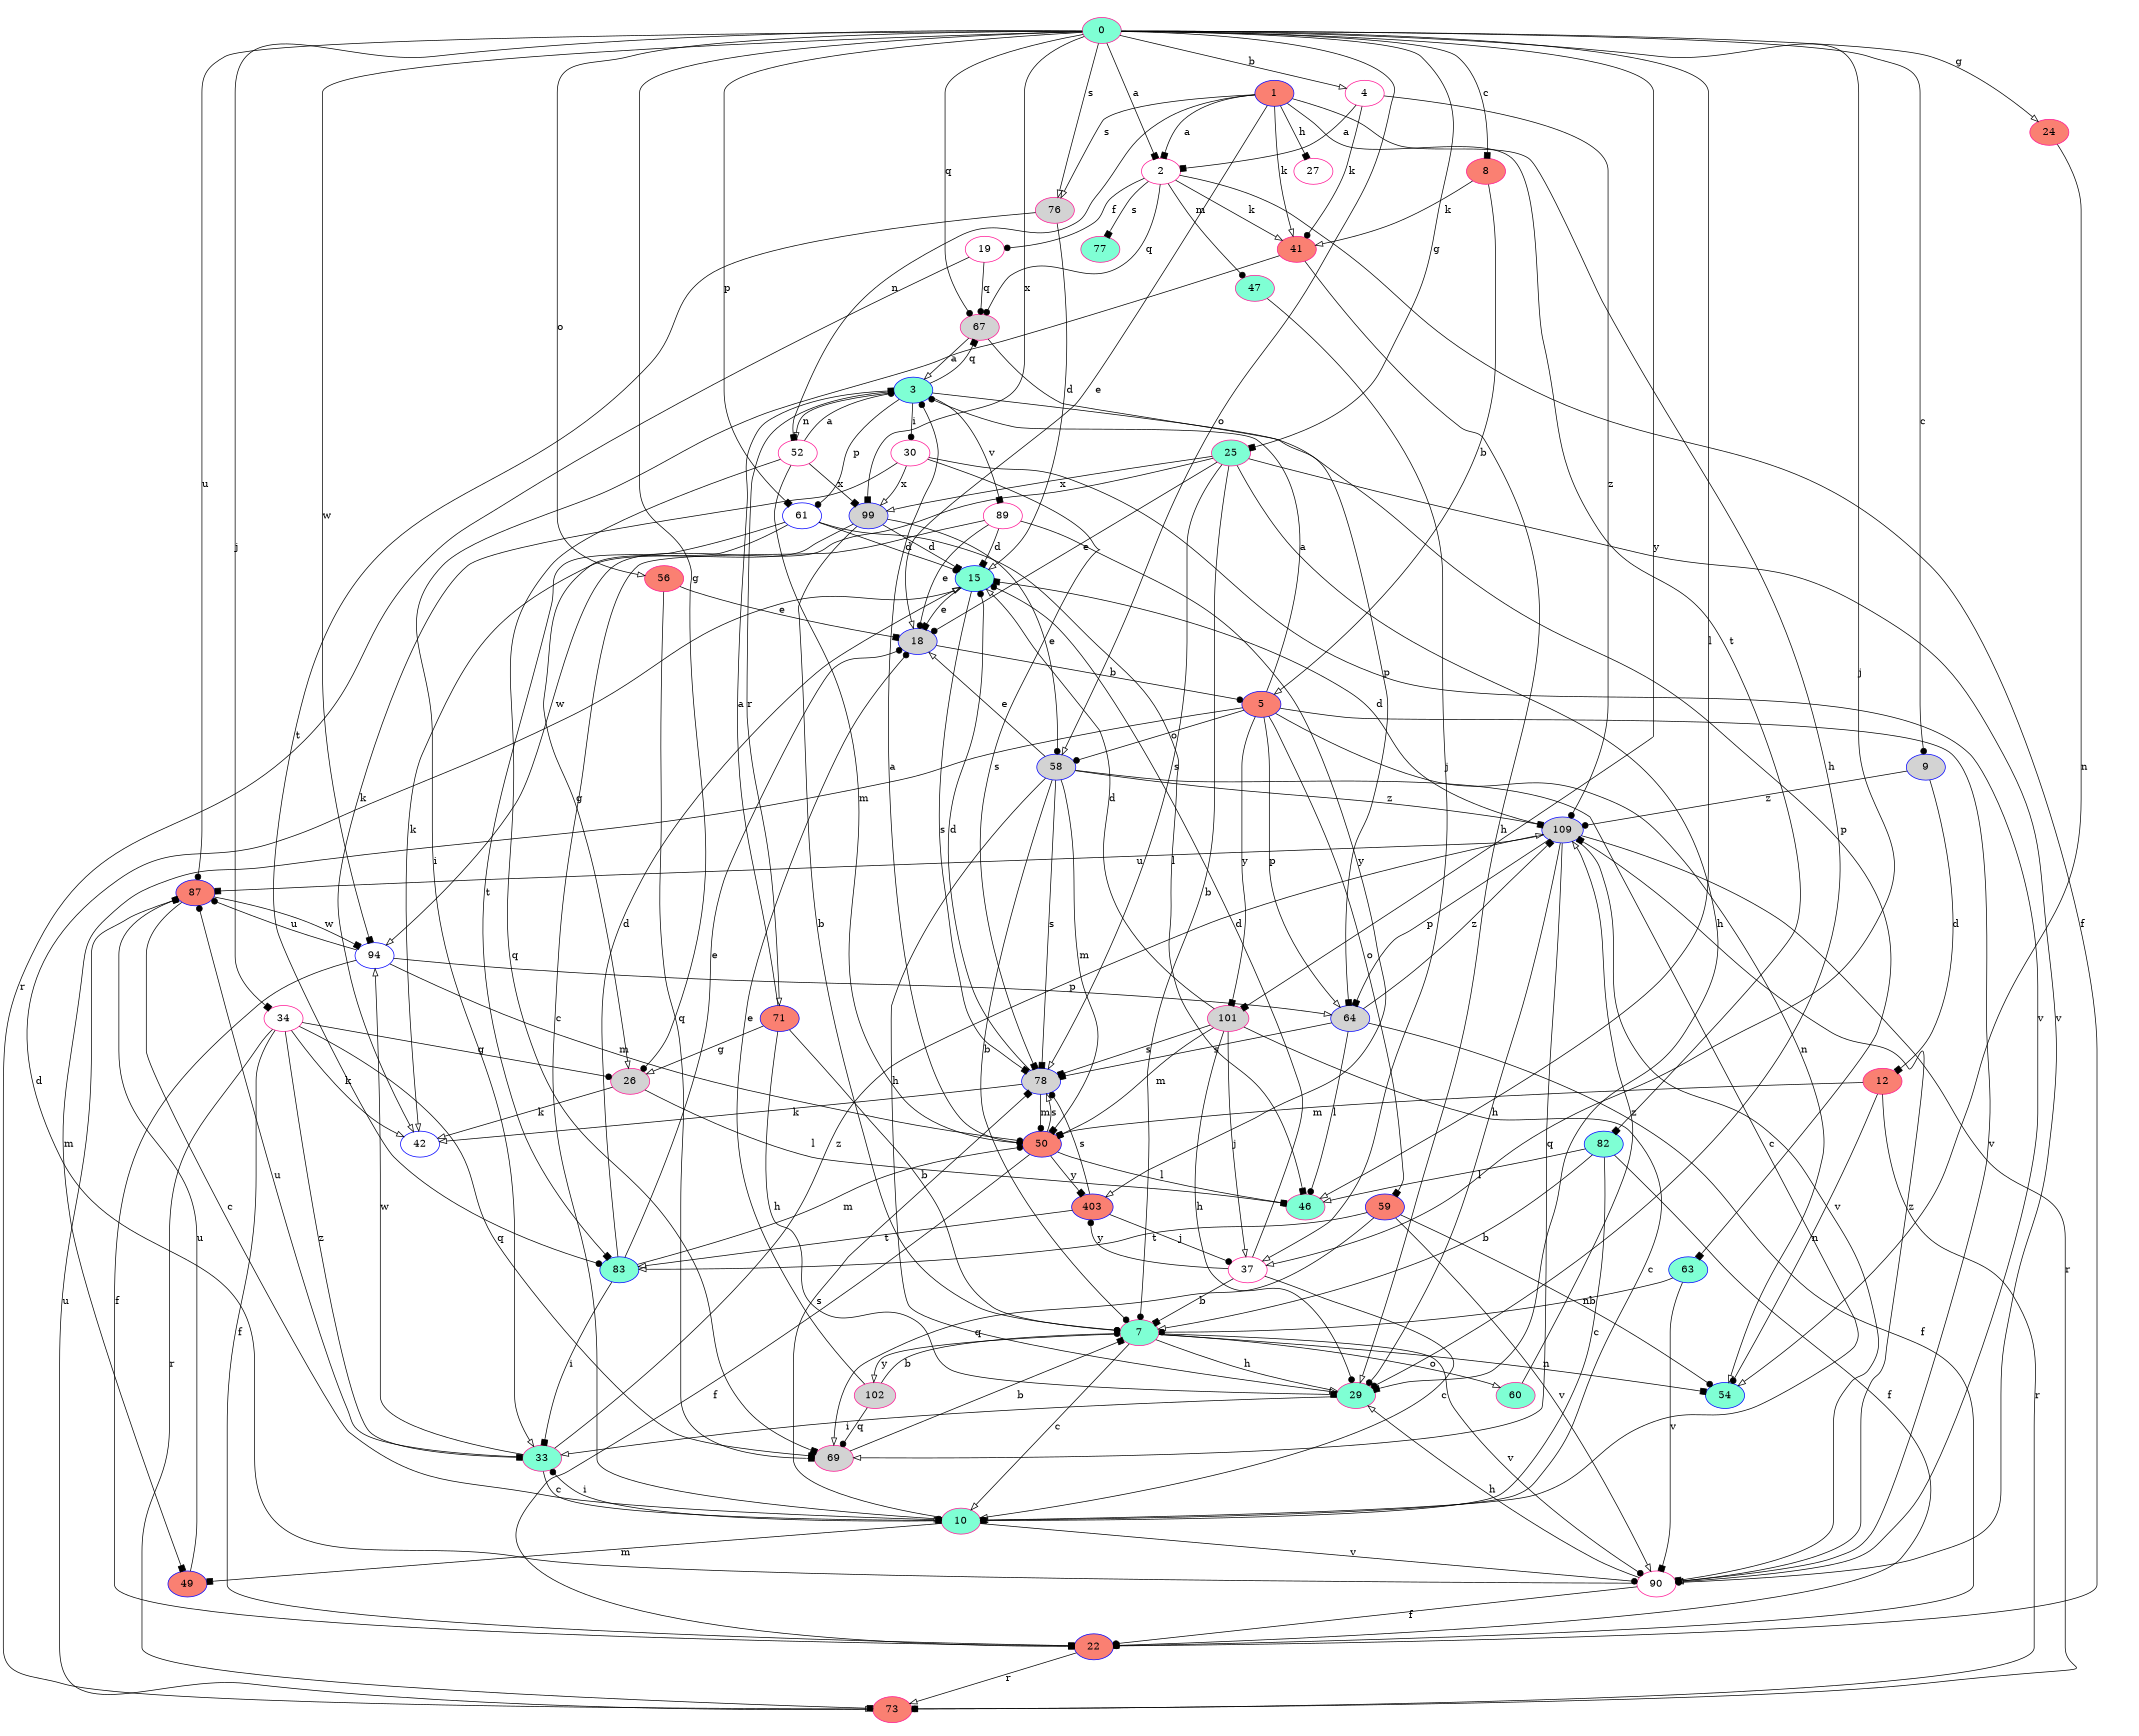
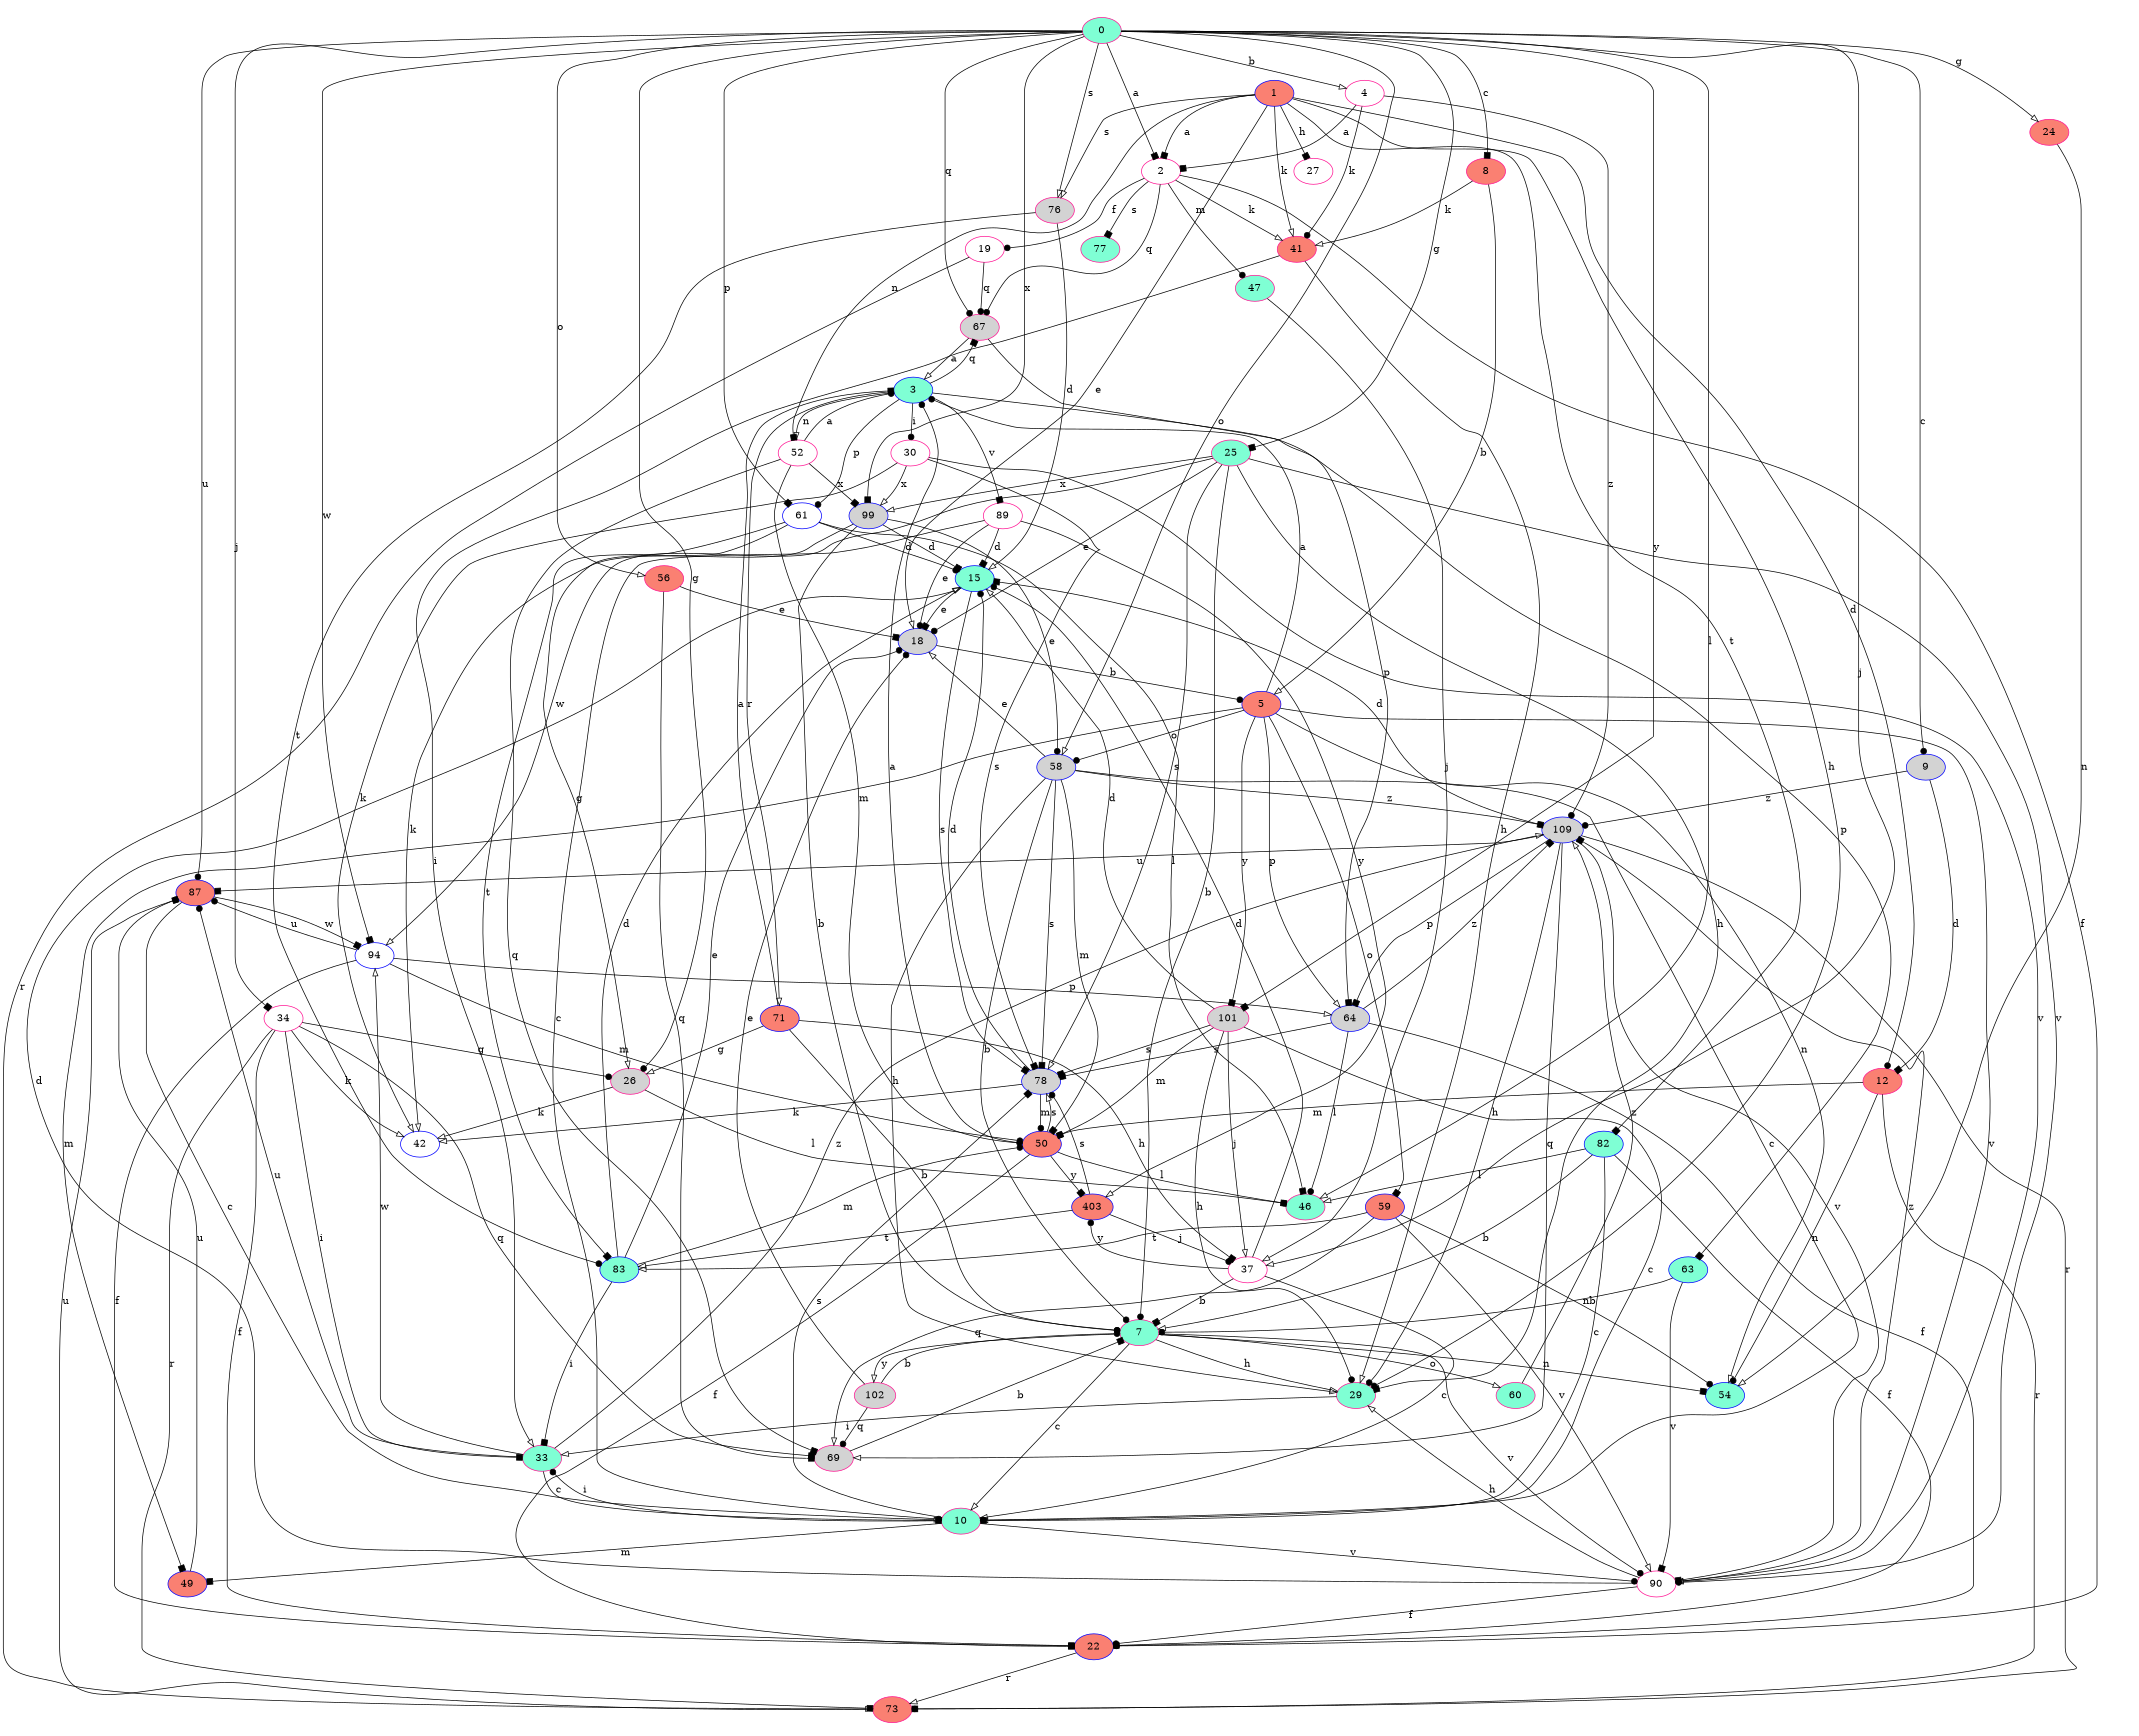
none -> (1740, 430)
(321, 1238) -> (321, 1238)
(916, 1321) -> (1057, 1063)
